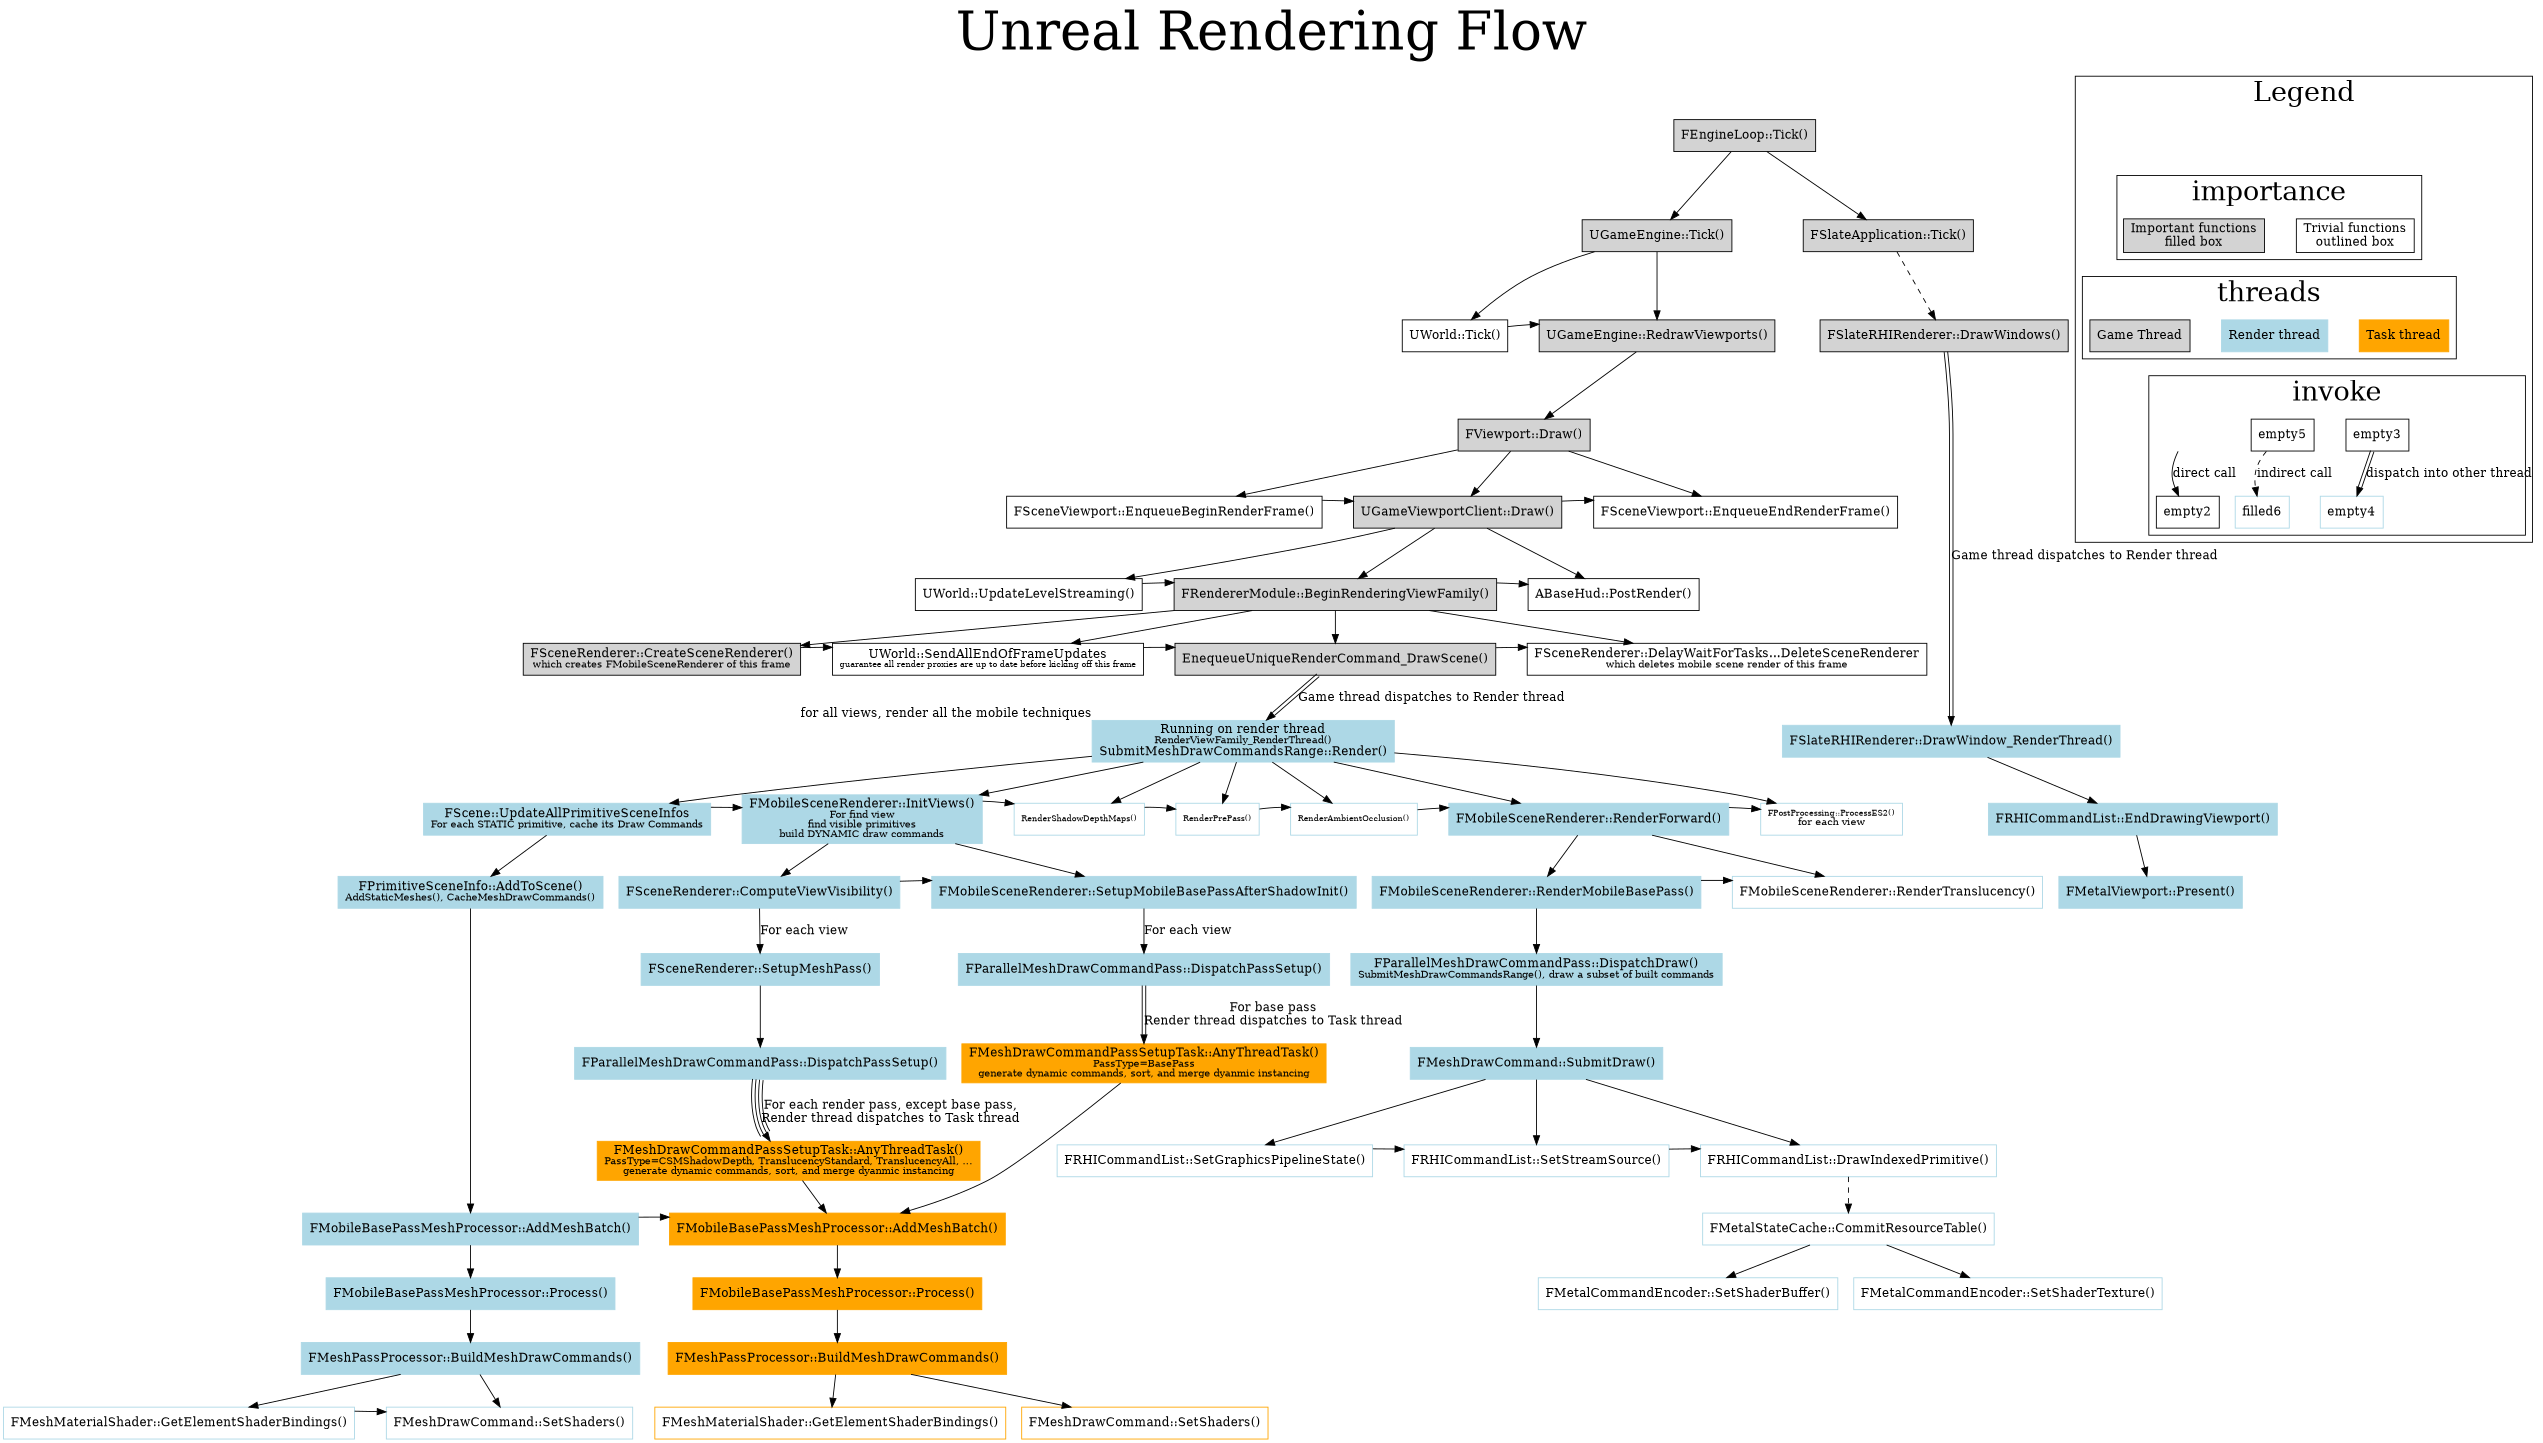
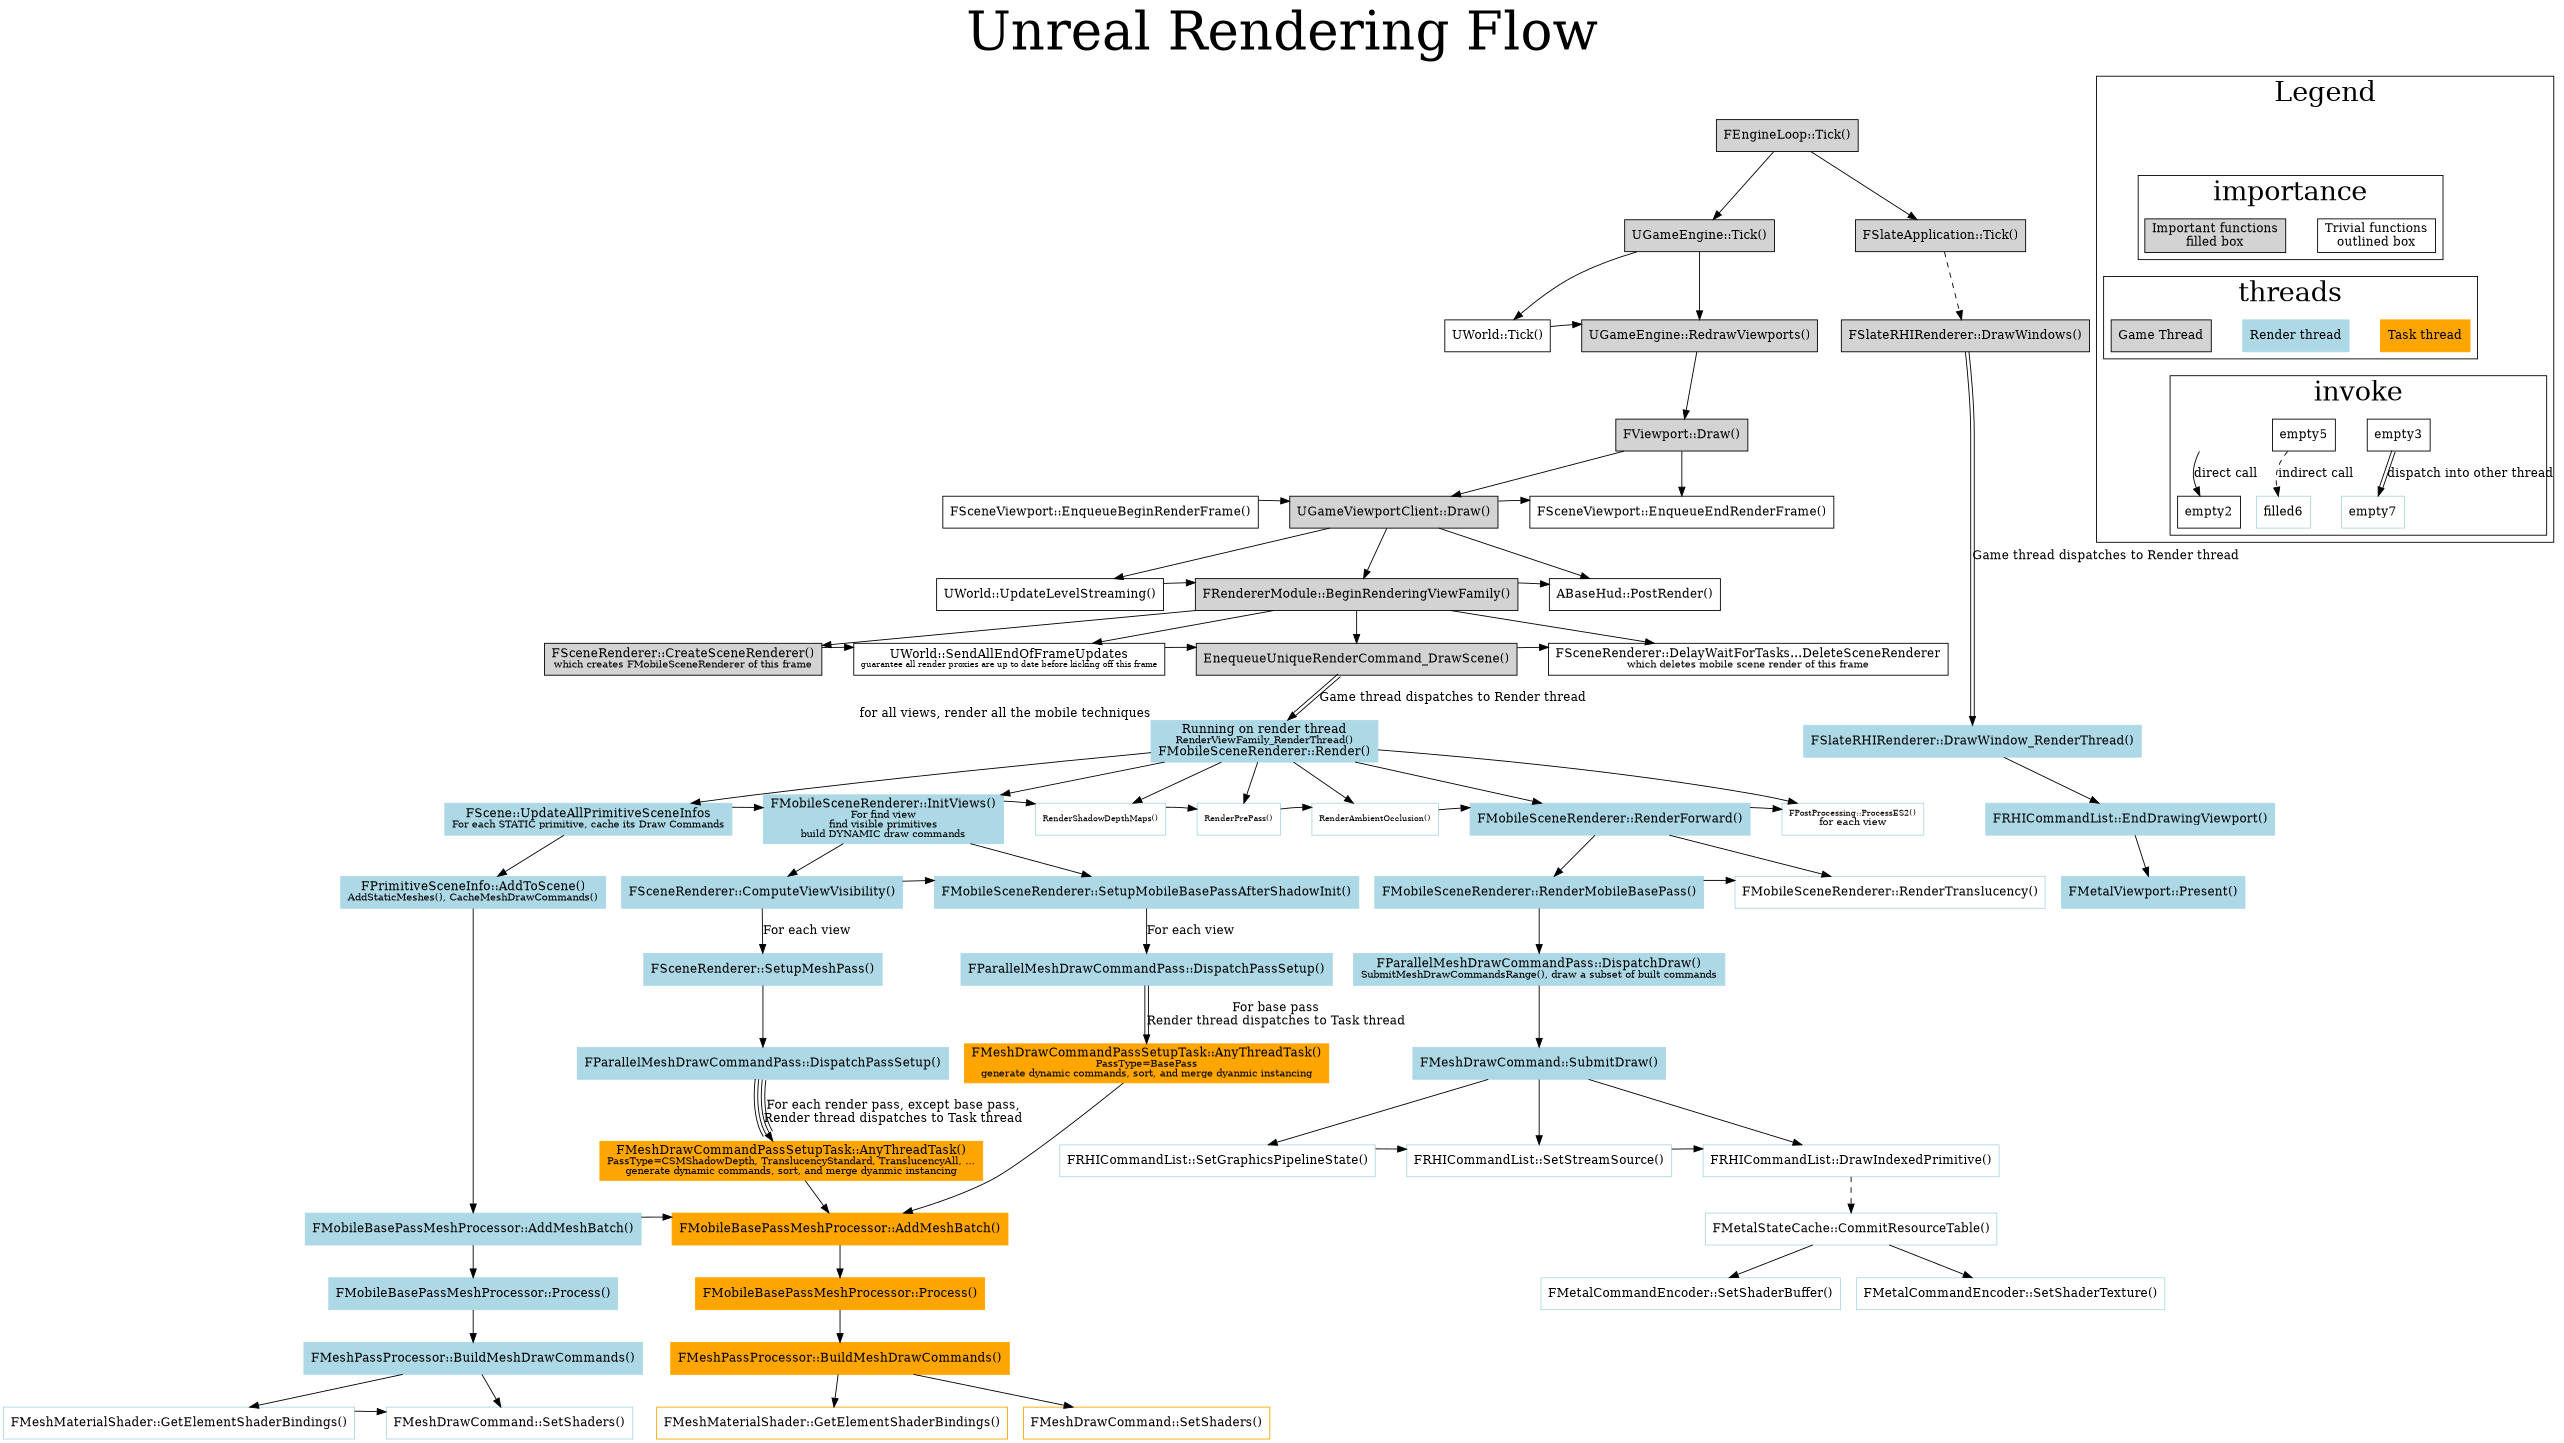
(1352, 472) -> none
(2352, 512) -> (2373, 512)
(1243, 751) -> (1264, 751)
